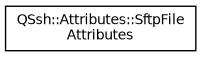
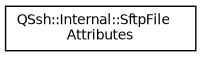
(101, 28) -> (101, 28)
